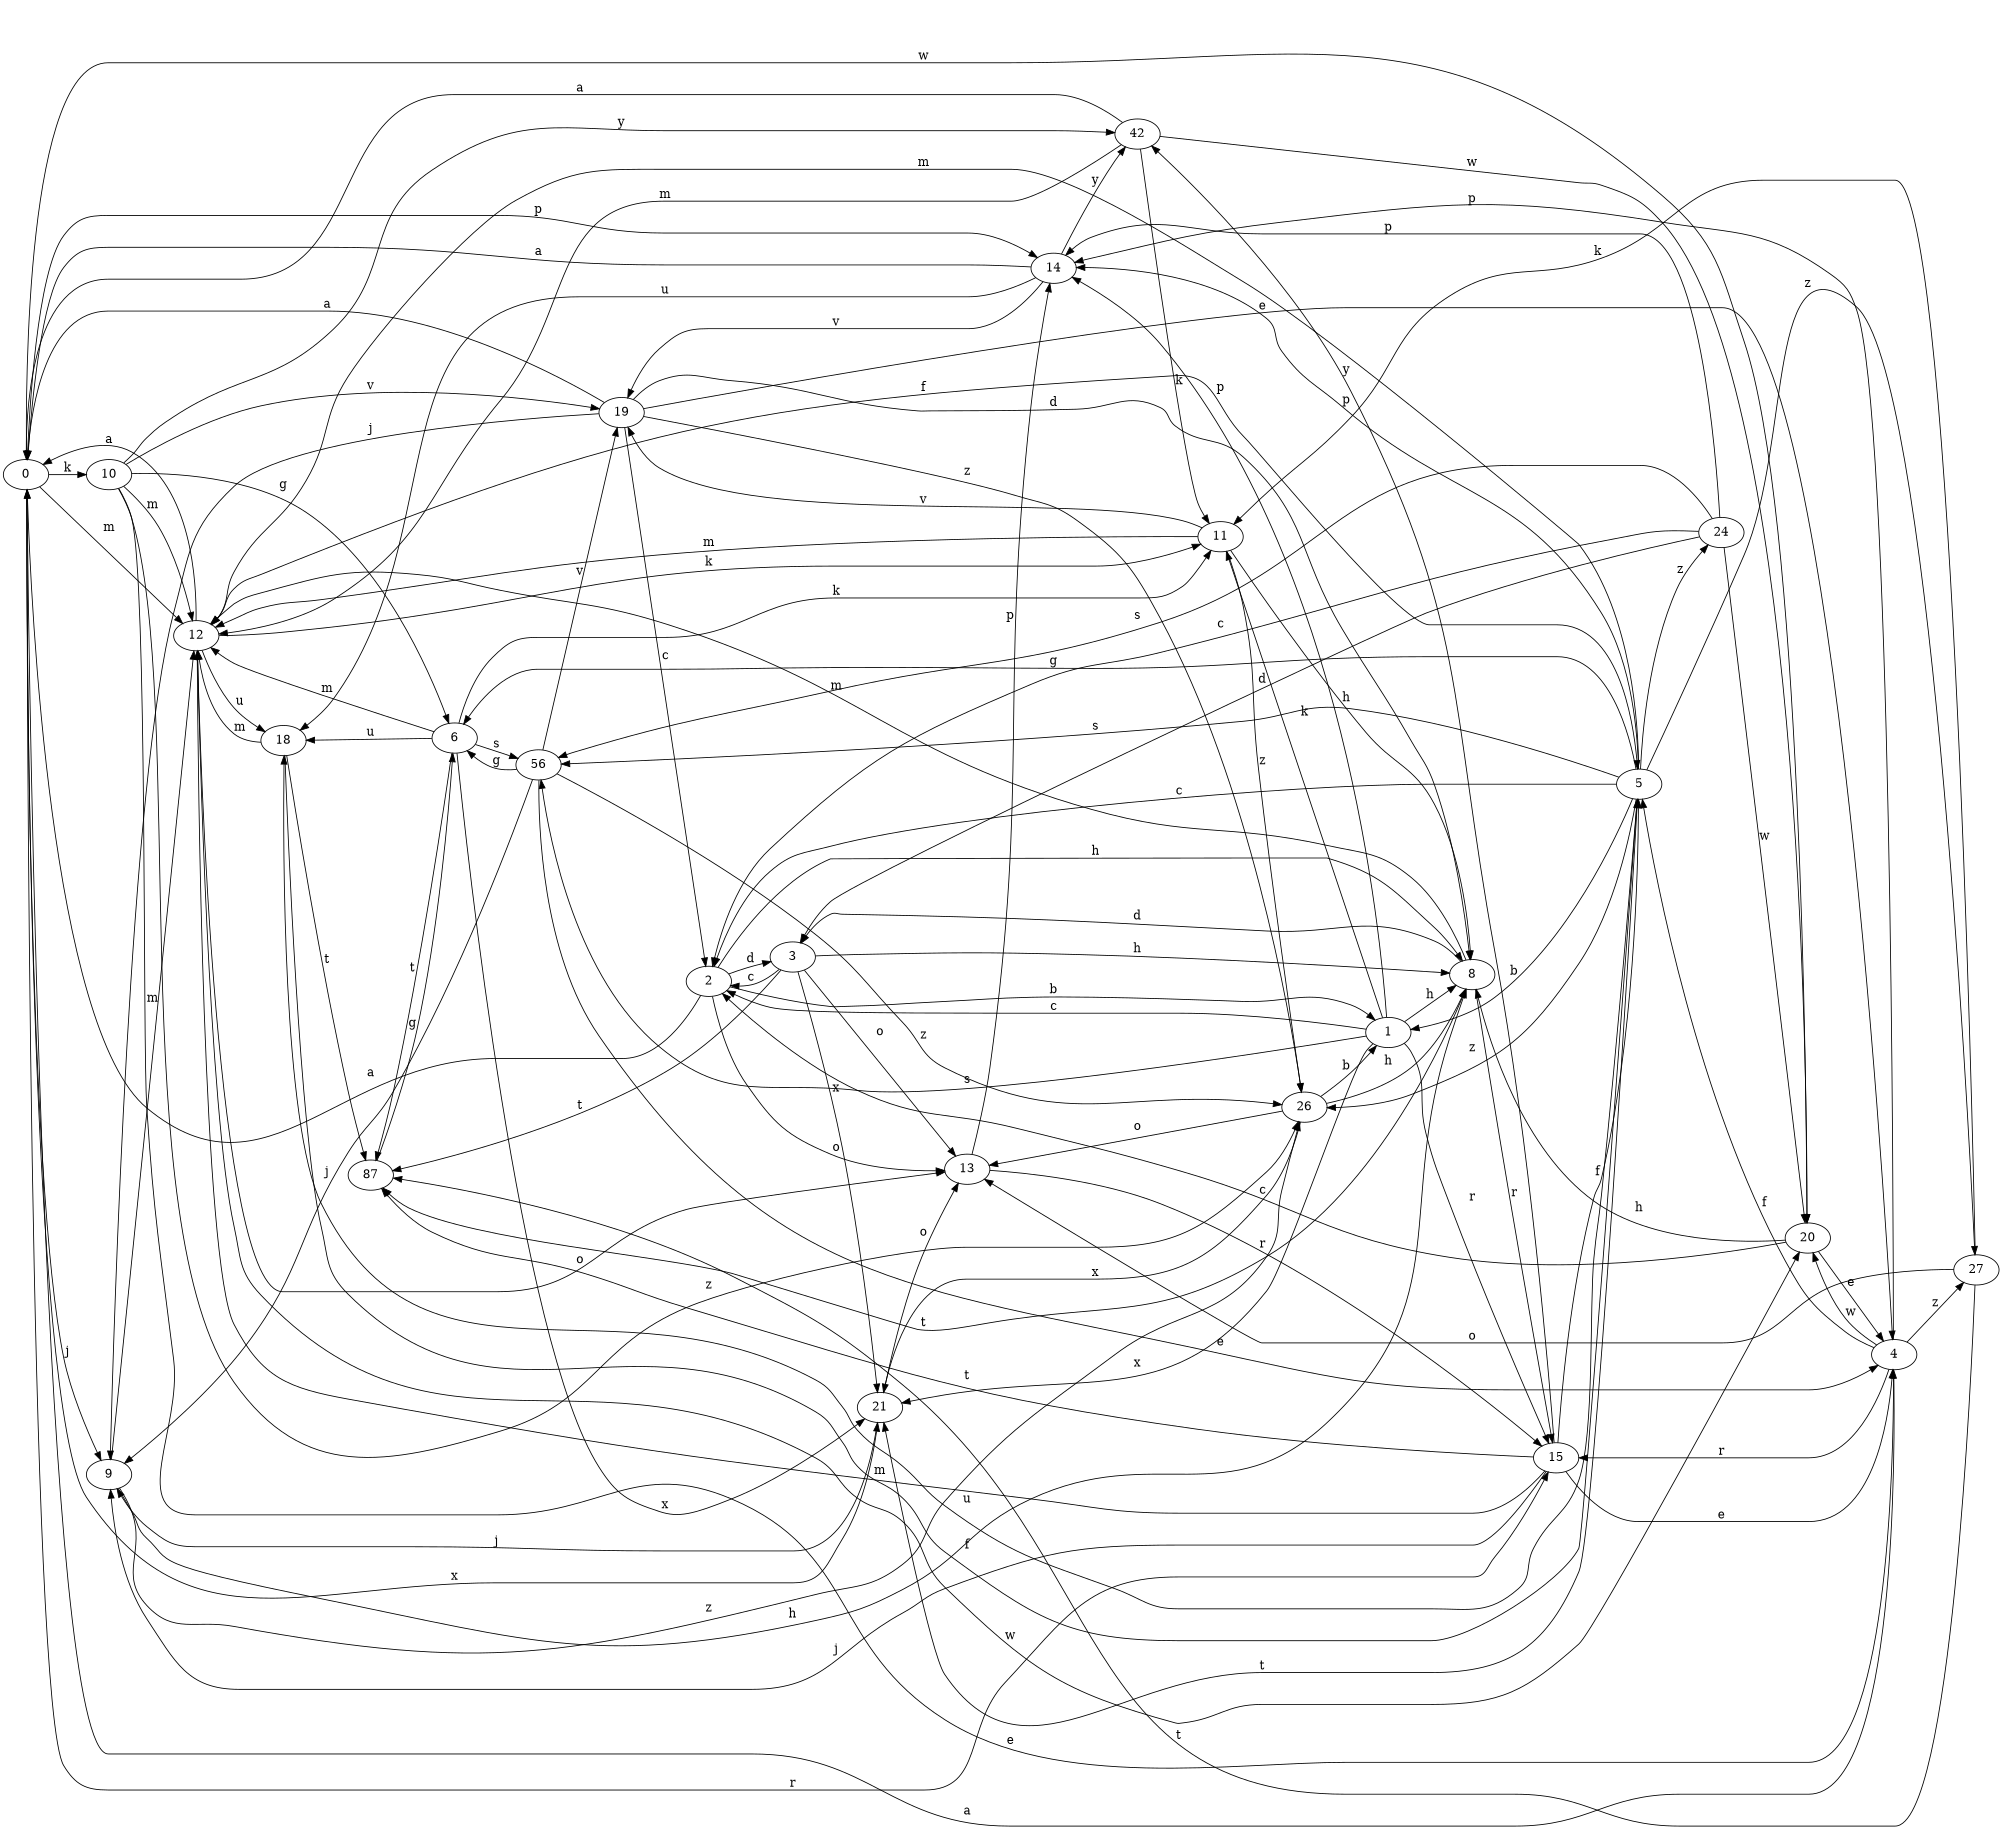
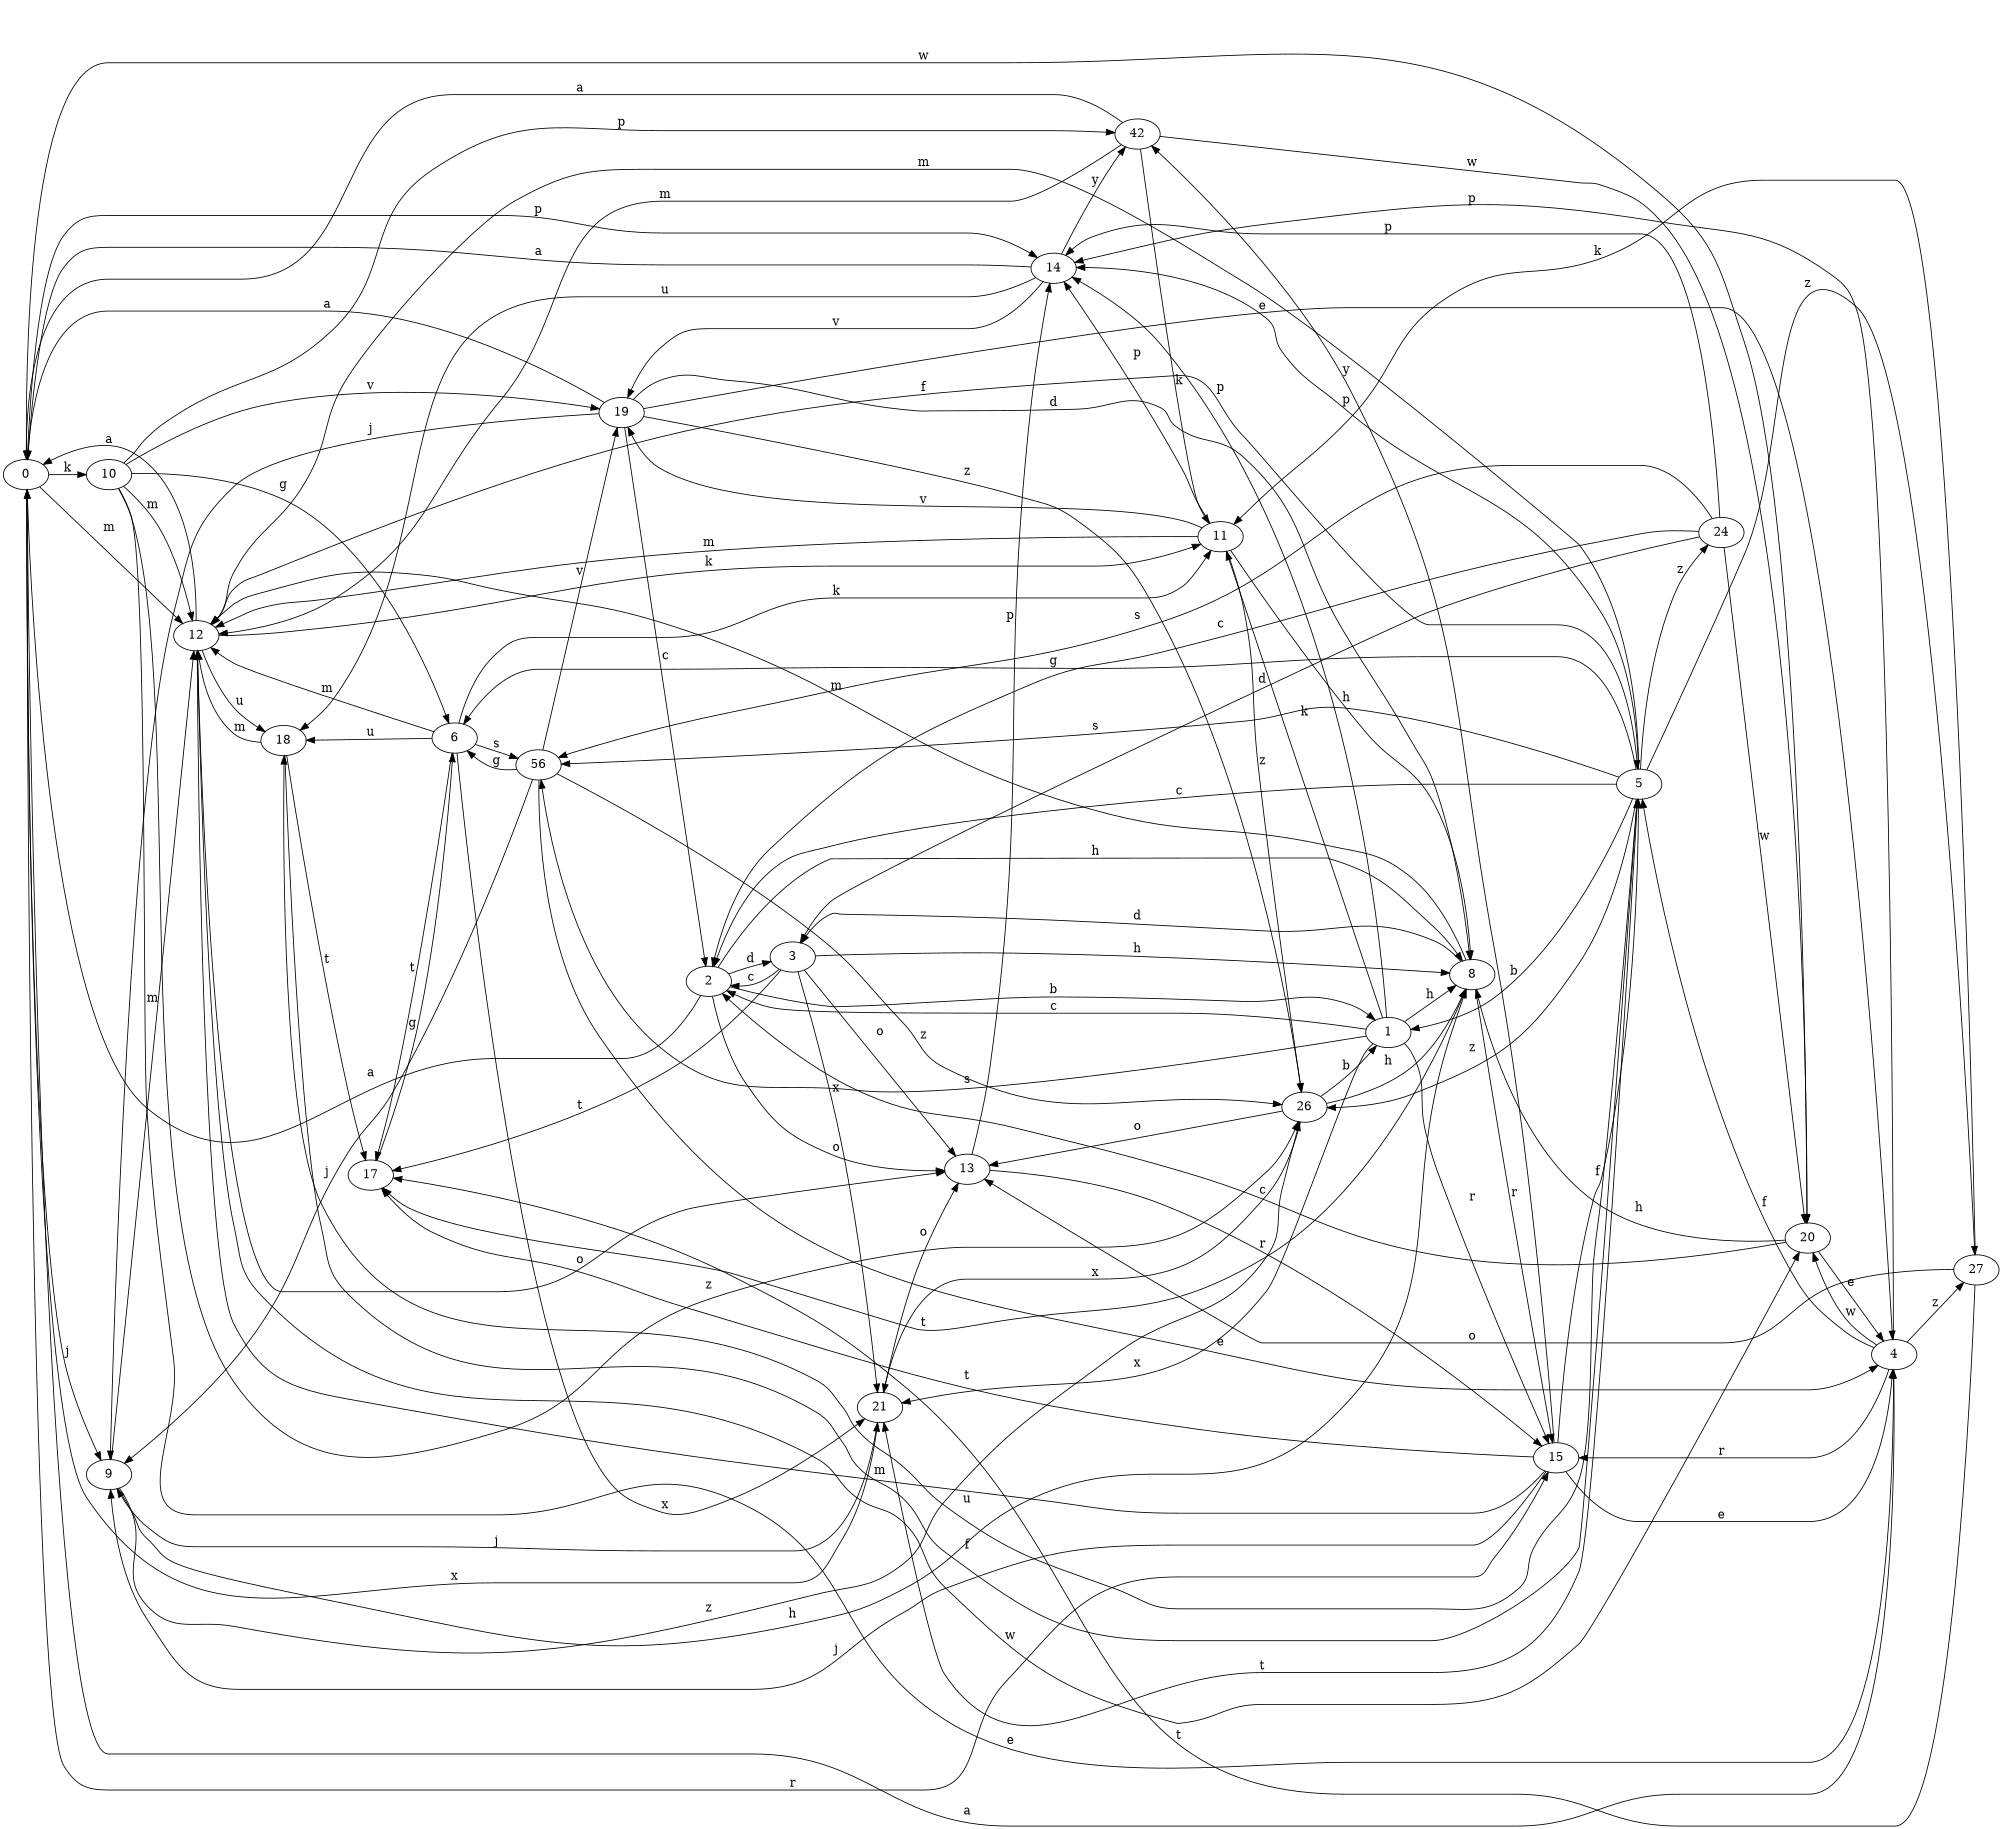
(622, 123) -> (622, 123)
none -> (1147, 409)
(371, 1175) -> (371, 1175)
